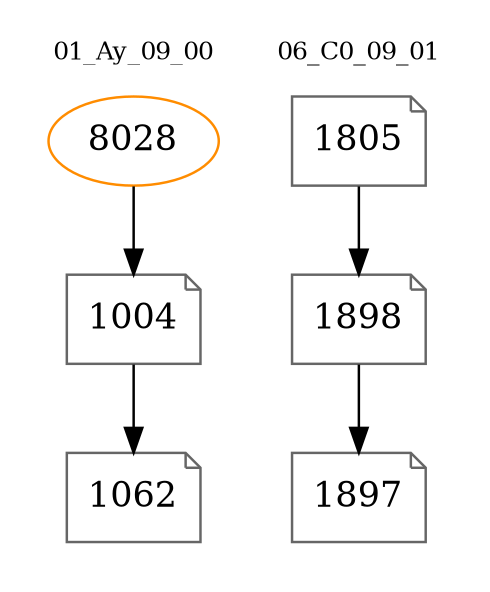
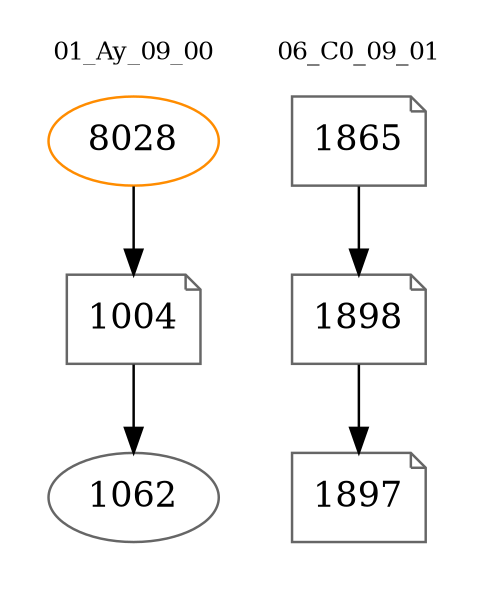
(359, 141) -> (359, 141)
(134, 497) -> (134, 497)
